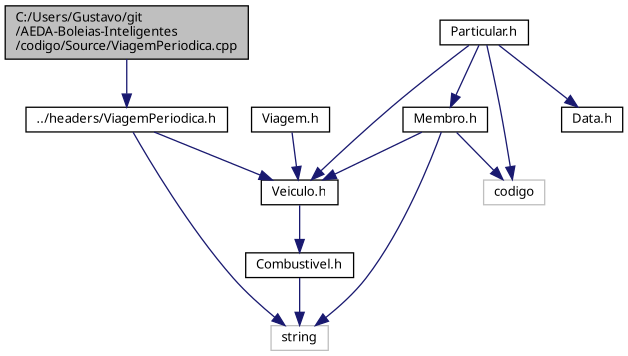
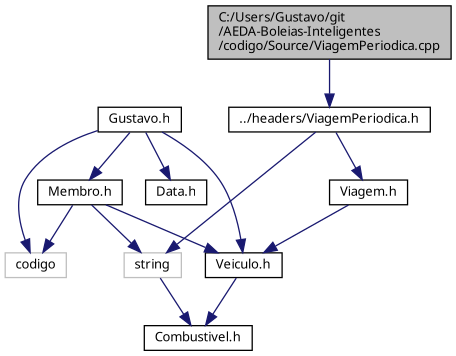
(484, 32) -> (140, 120)
(207, 154) -> (346, 150)
(300, 295) -> (172, 296)
